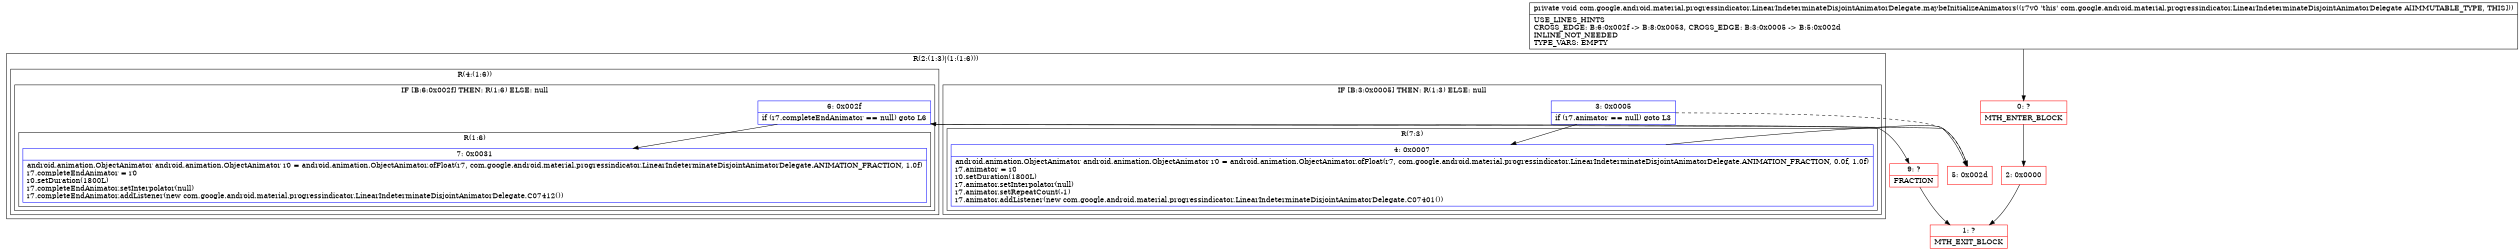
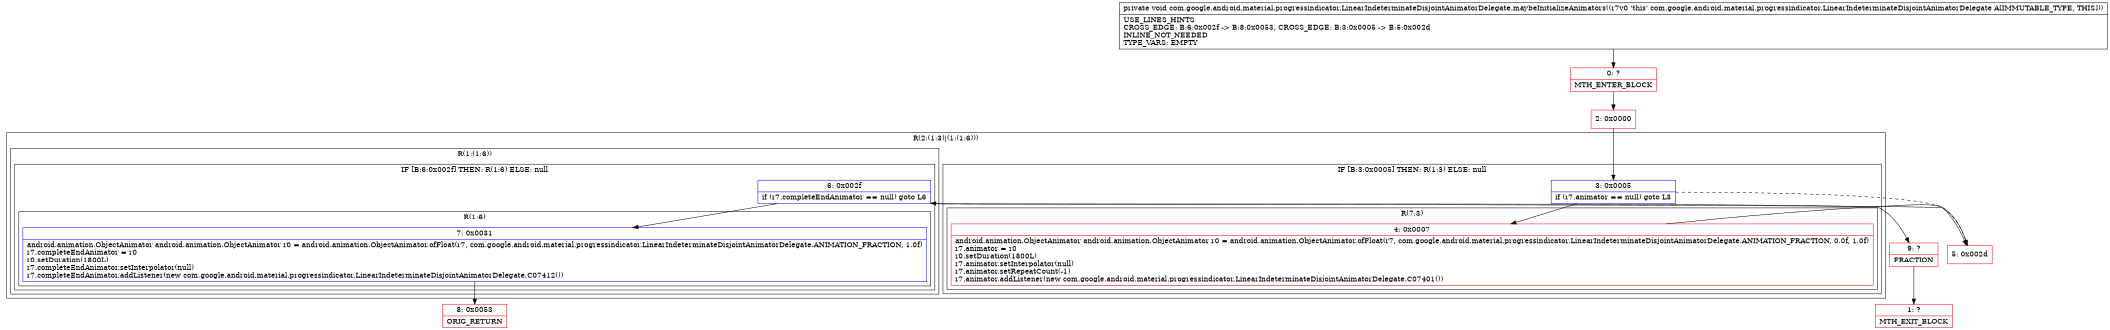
(475, 75) -> (475, 154)
(1412, 175) -> (1412, 255)
(2008, 204) -> (1613, 152)
none -> (475, 316)
